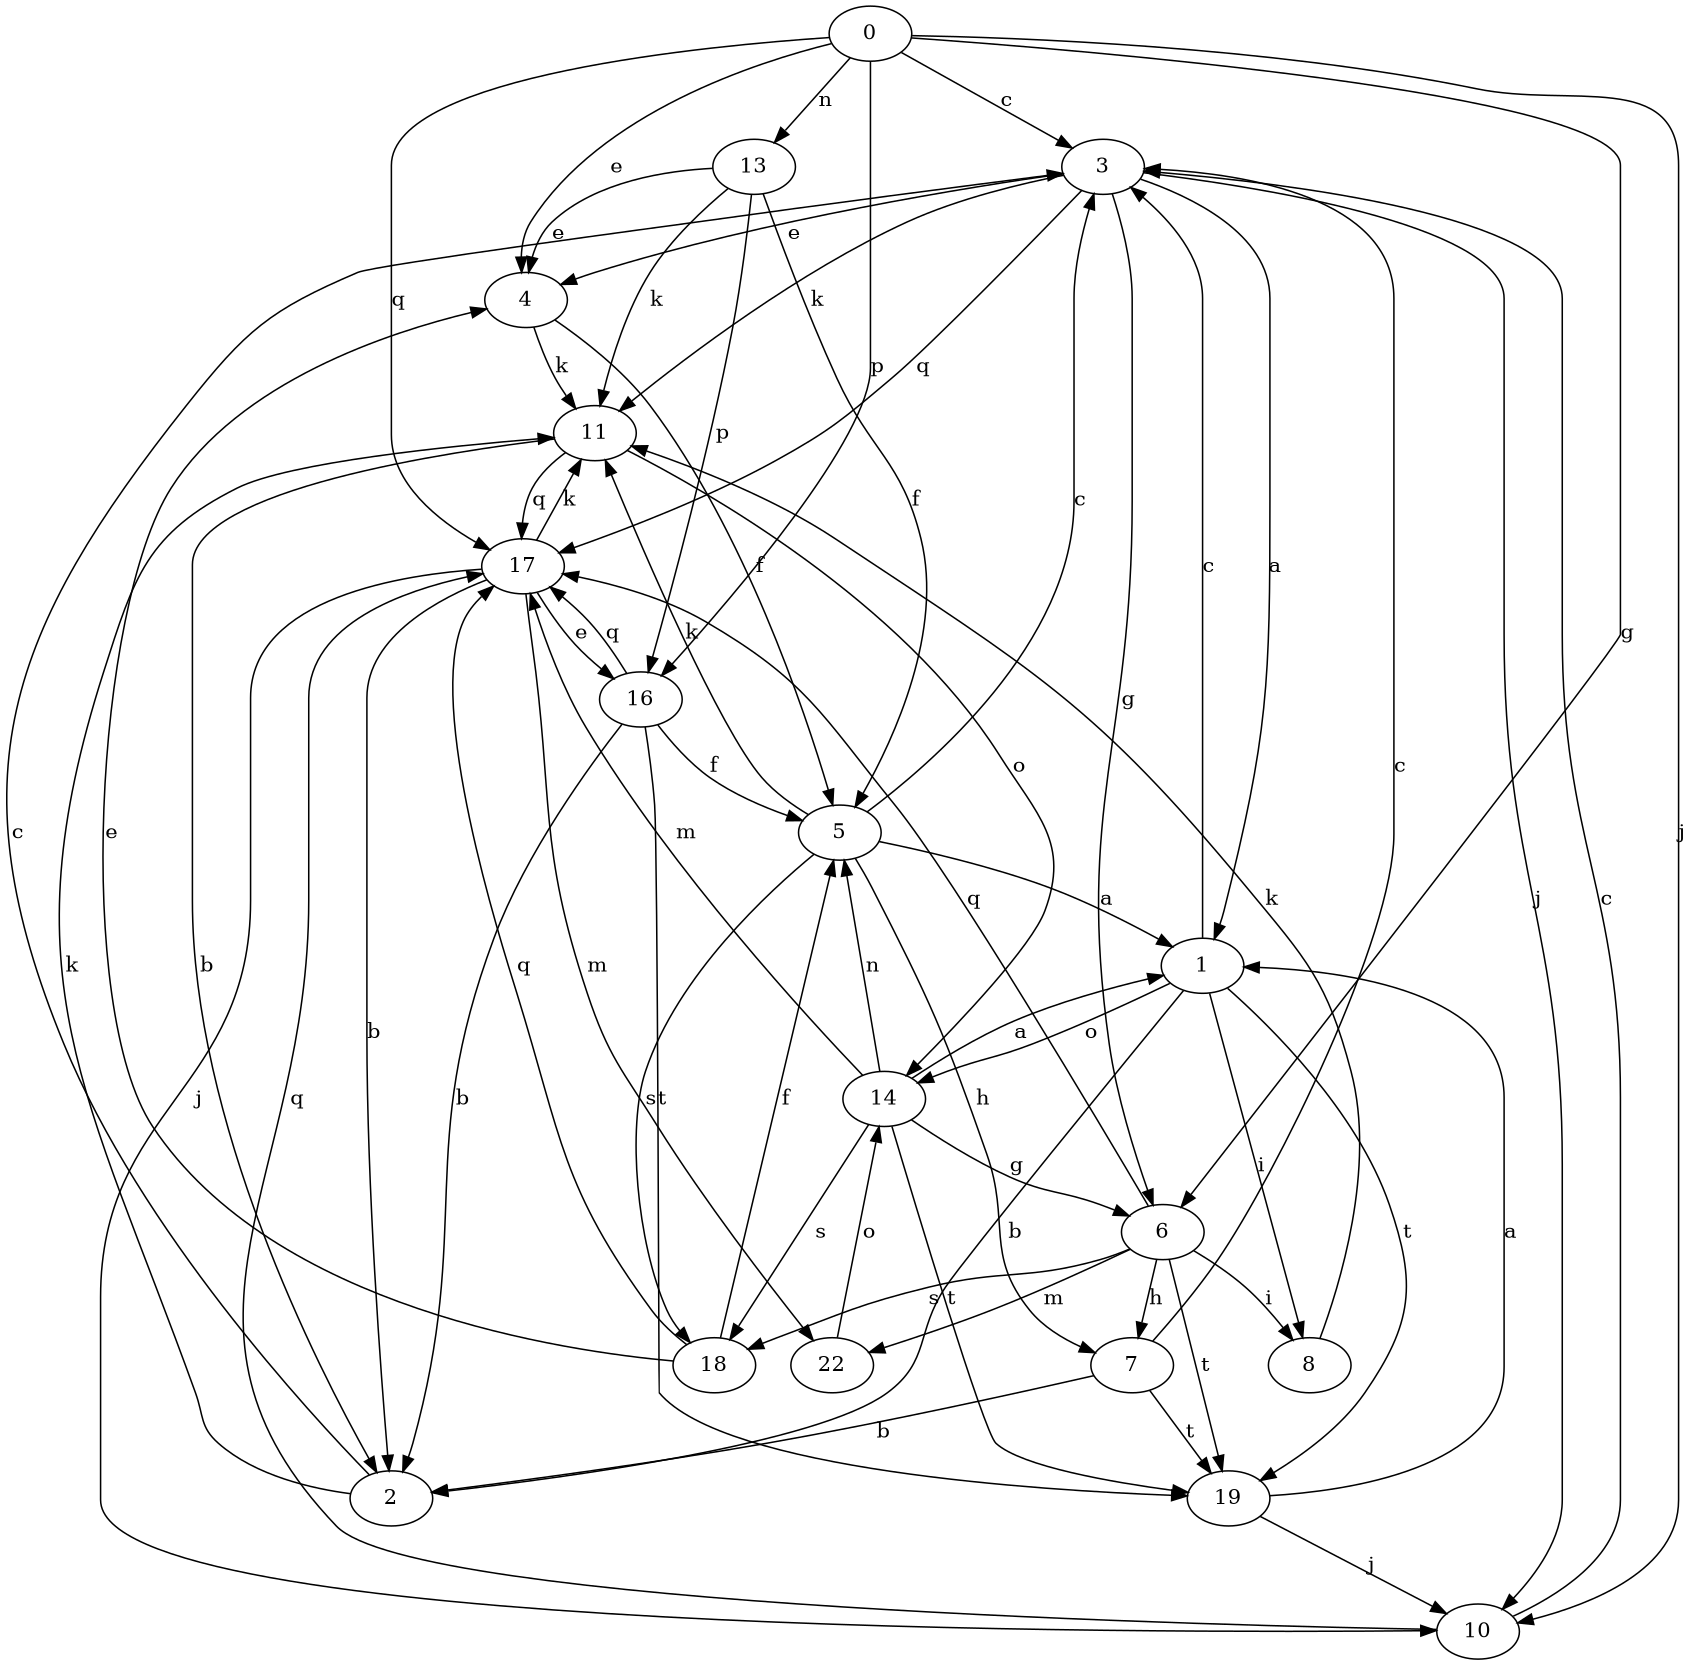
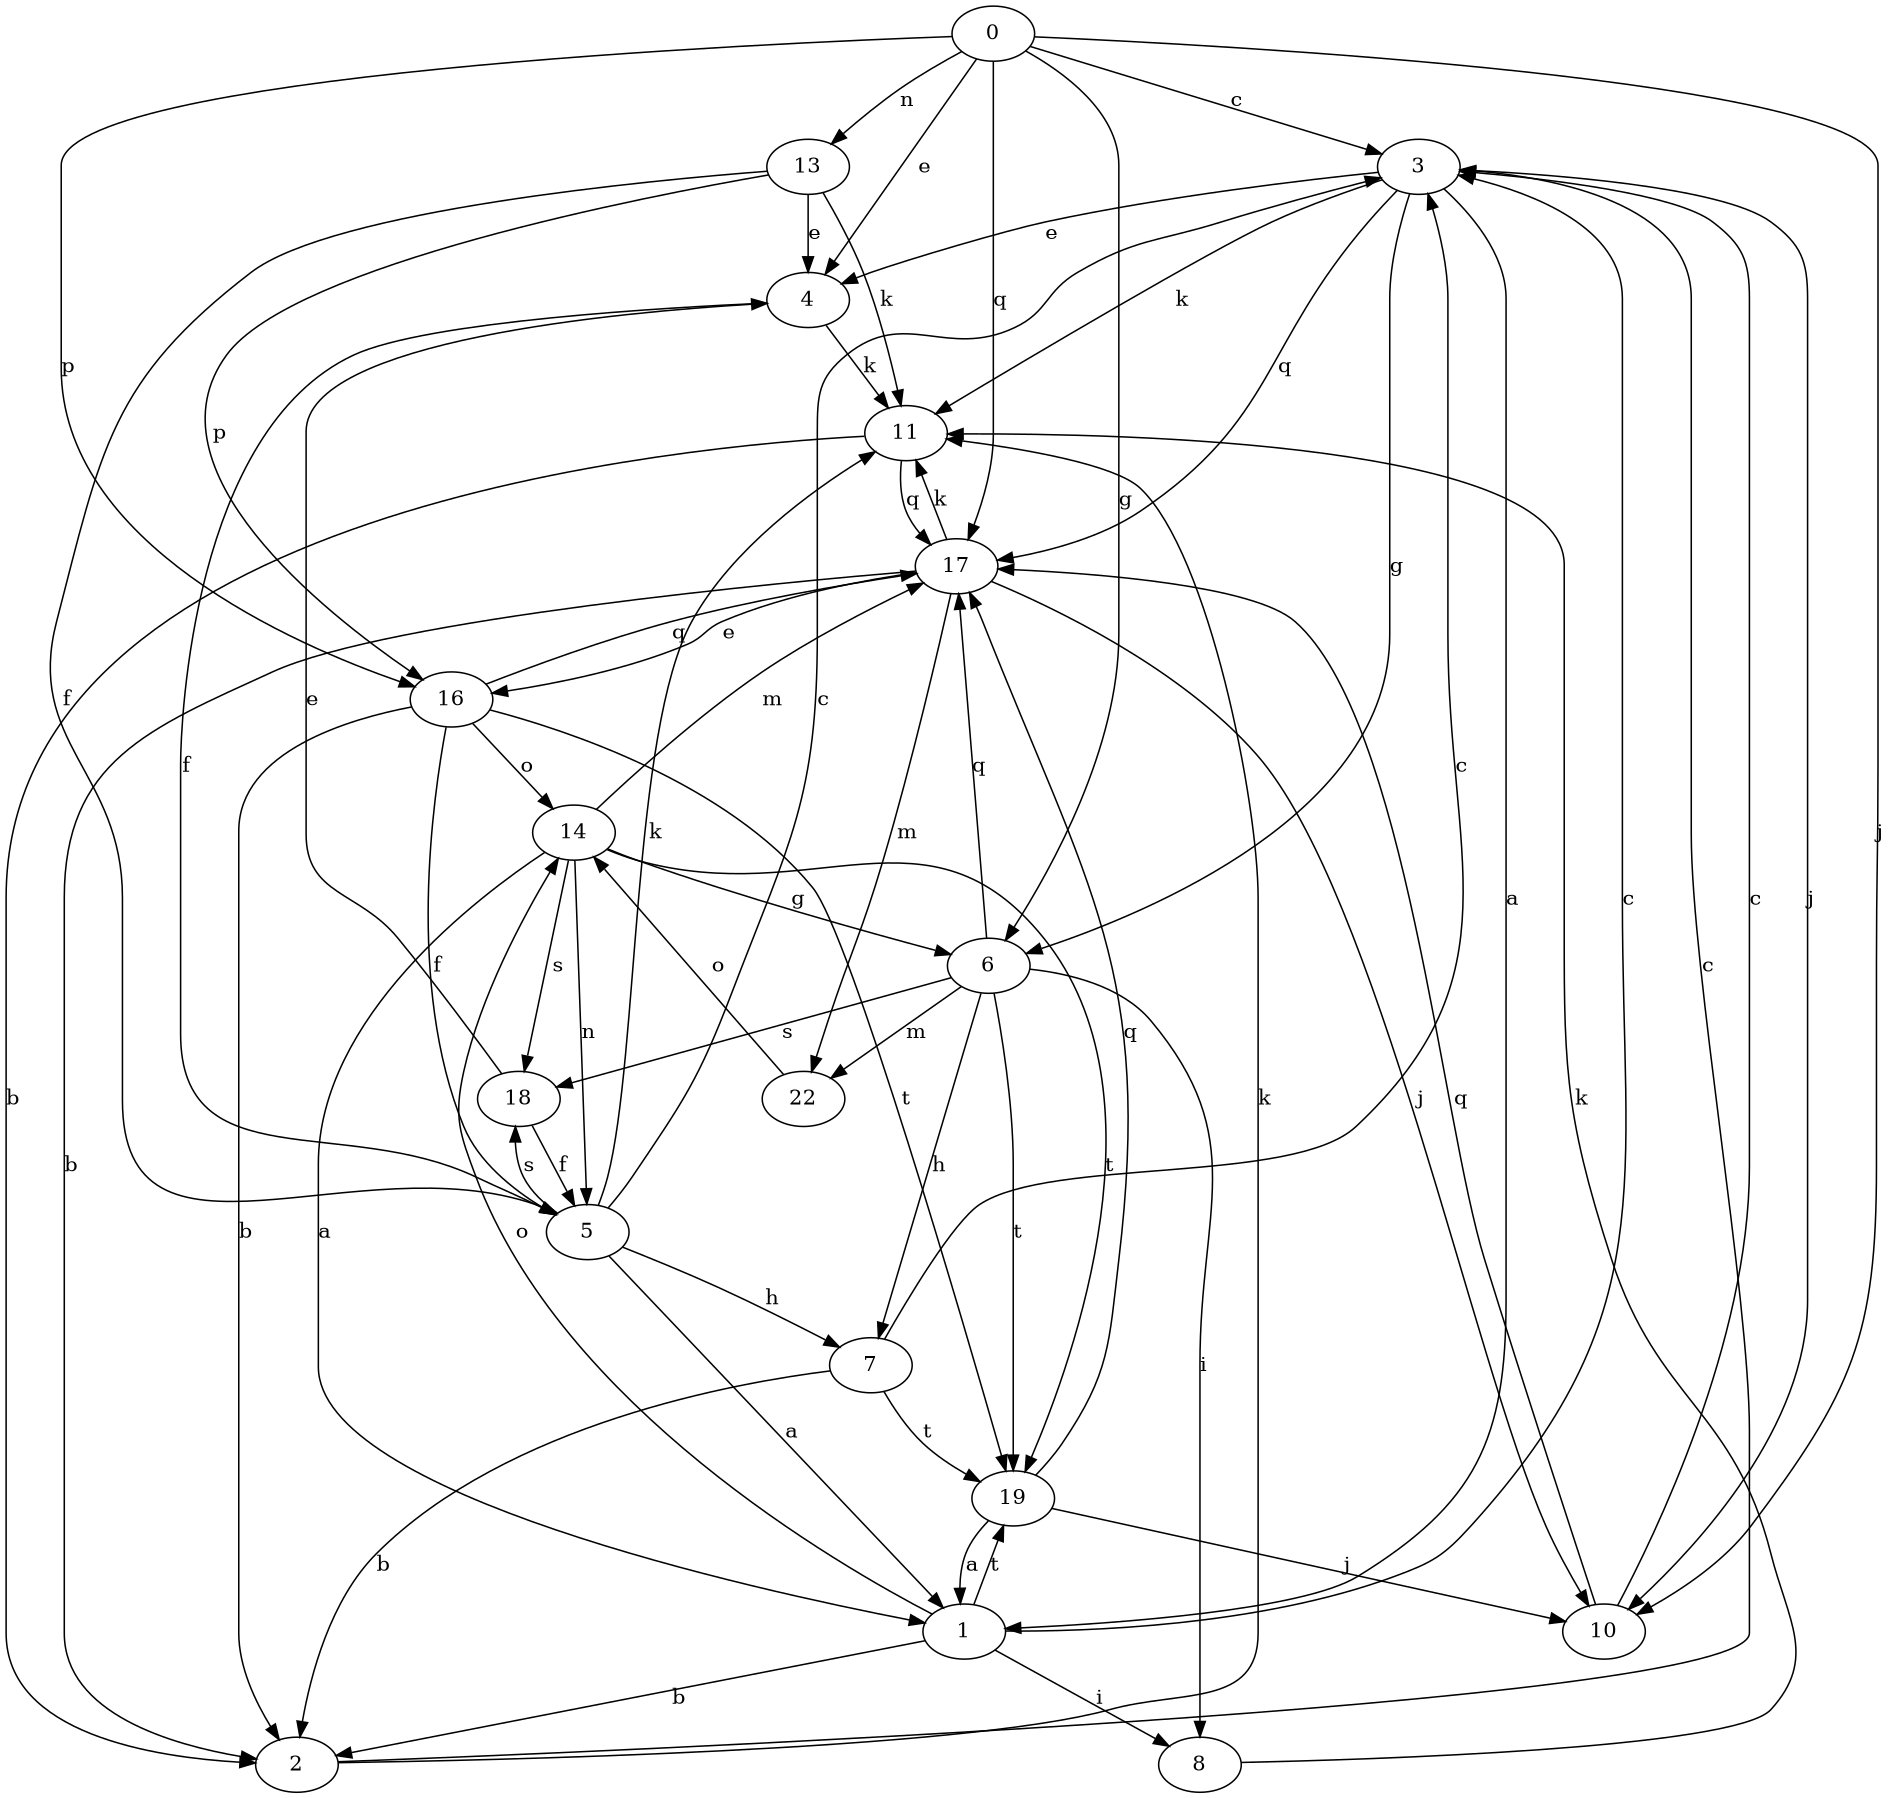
(966, 709) -> (507, 760)
(515, 986) -> (1123, 1039)
